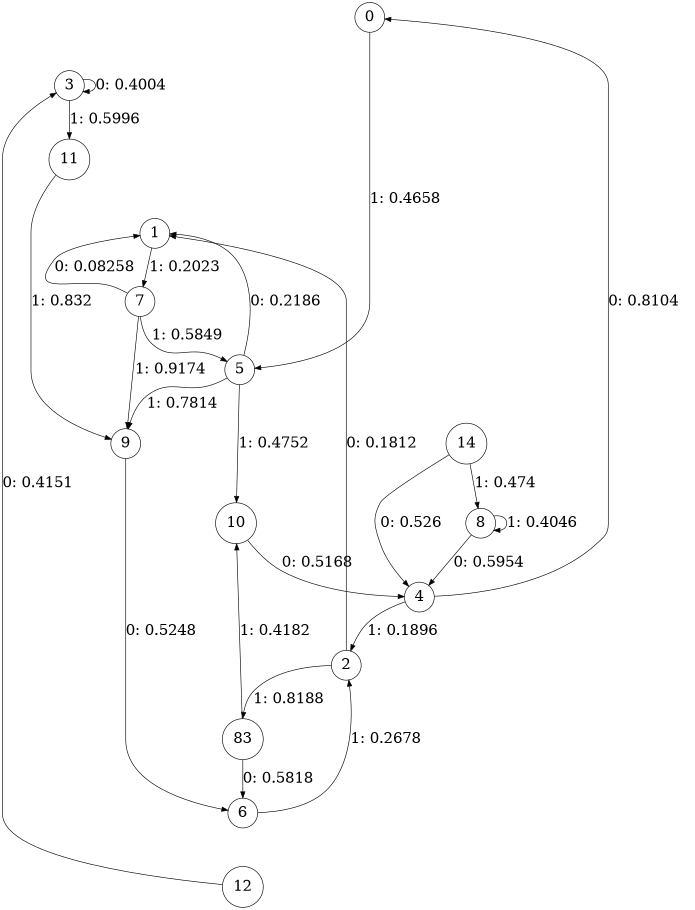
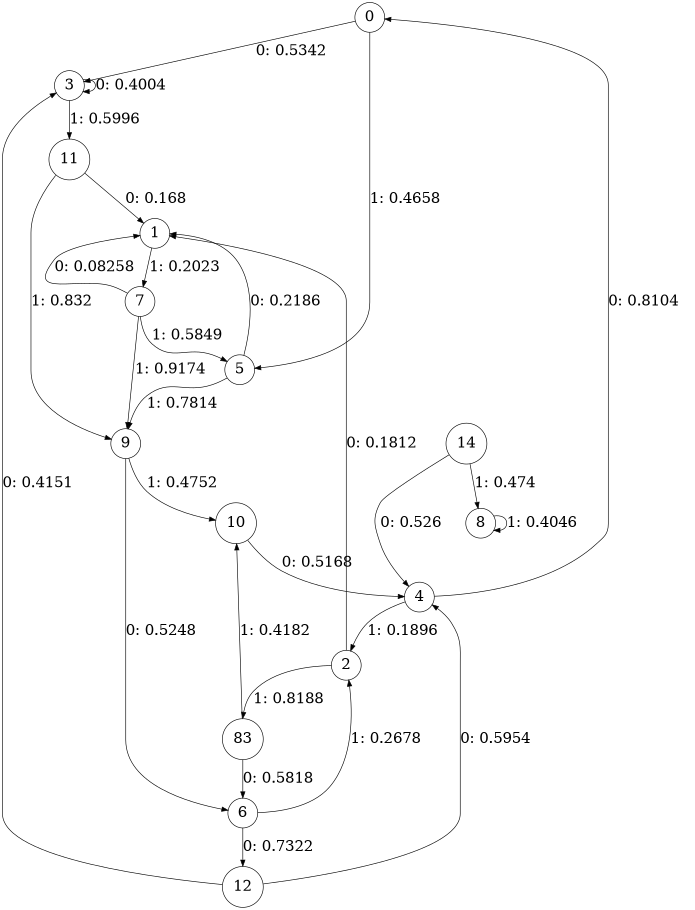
none -> (223, 51)
none -> (112, 196)
(238, 440) -> (159, 501)
(452, 558) -> (459, 816)
none -> (243, 844)
